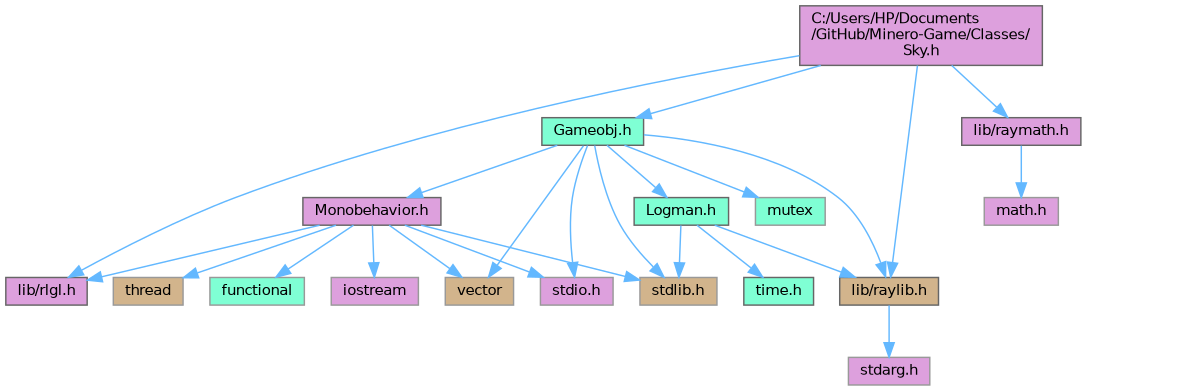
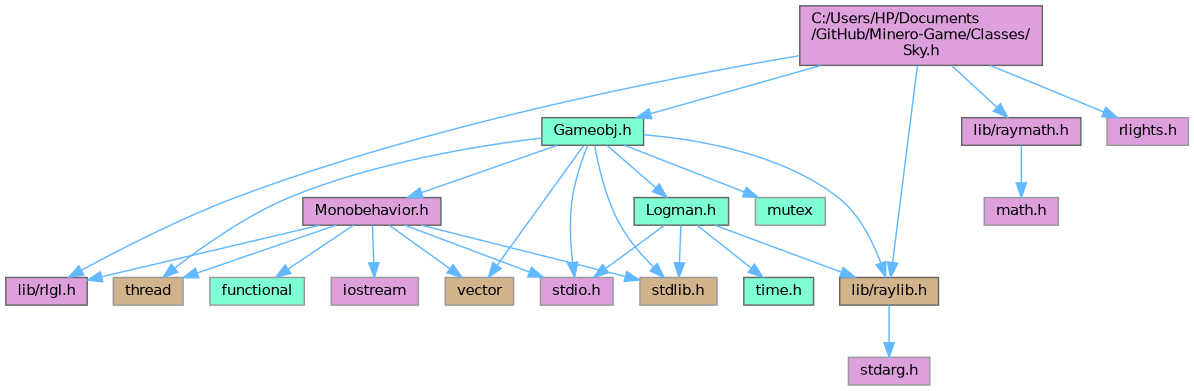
none -> (1148, 131)
none -> (348, 177)
none -> (643, 241)
